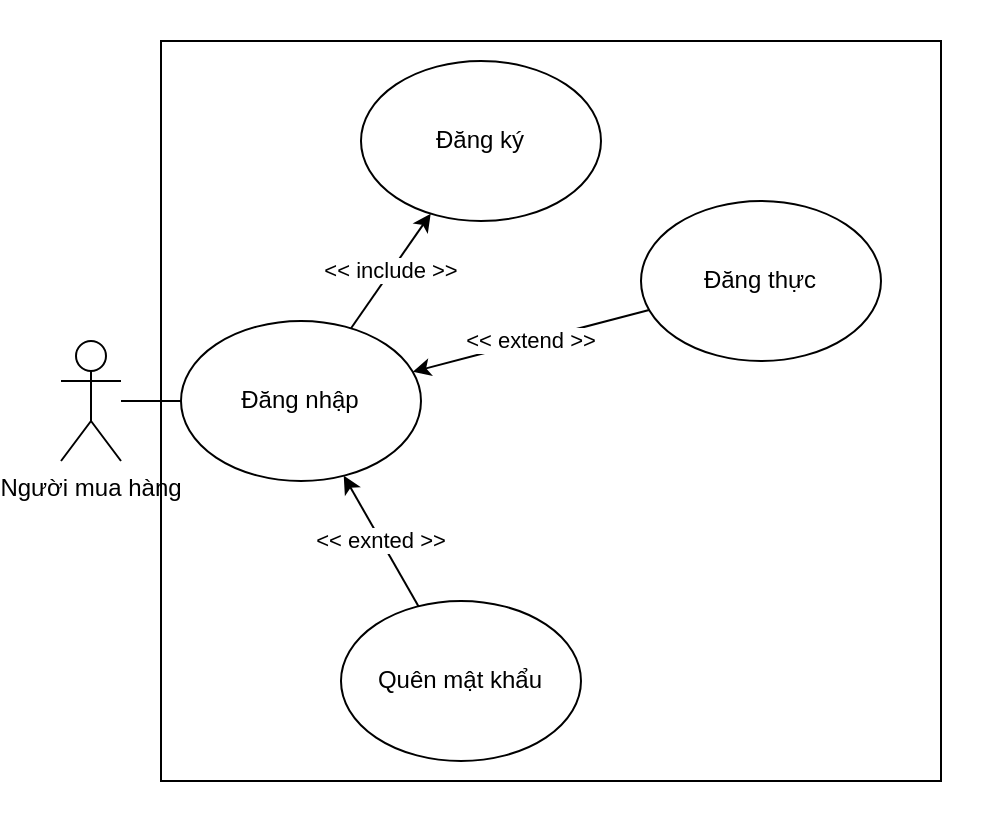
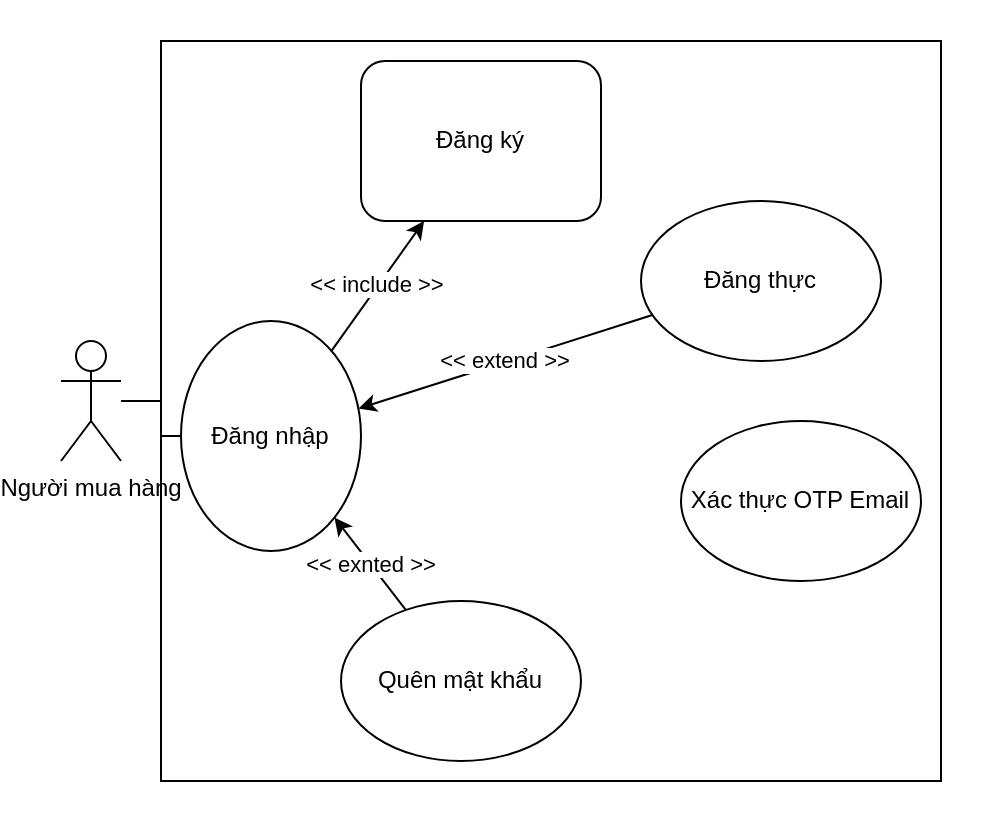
(481, 141) -> (481, 141)
(301, 401) -> (271, 436)
none -> (801, 501)
